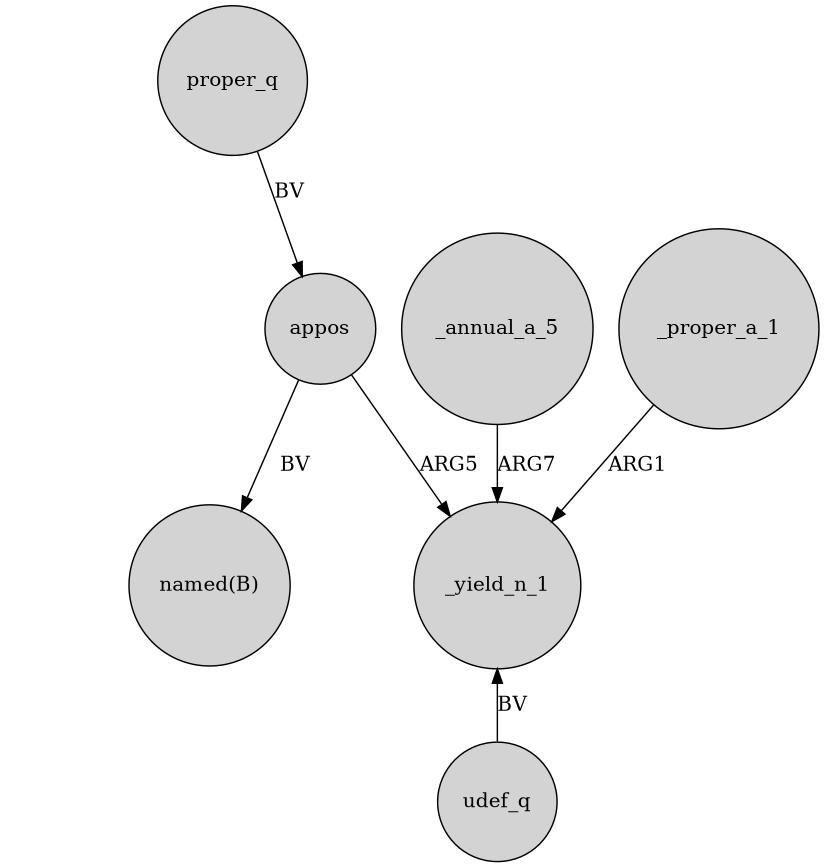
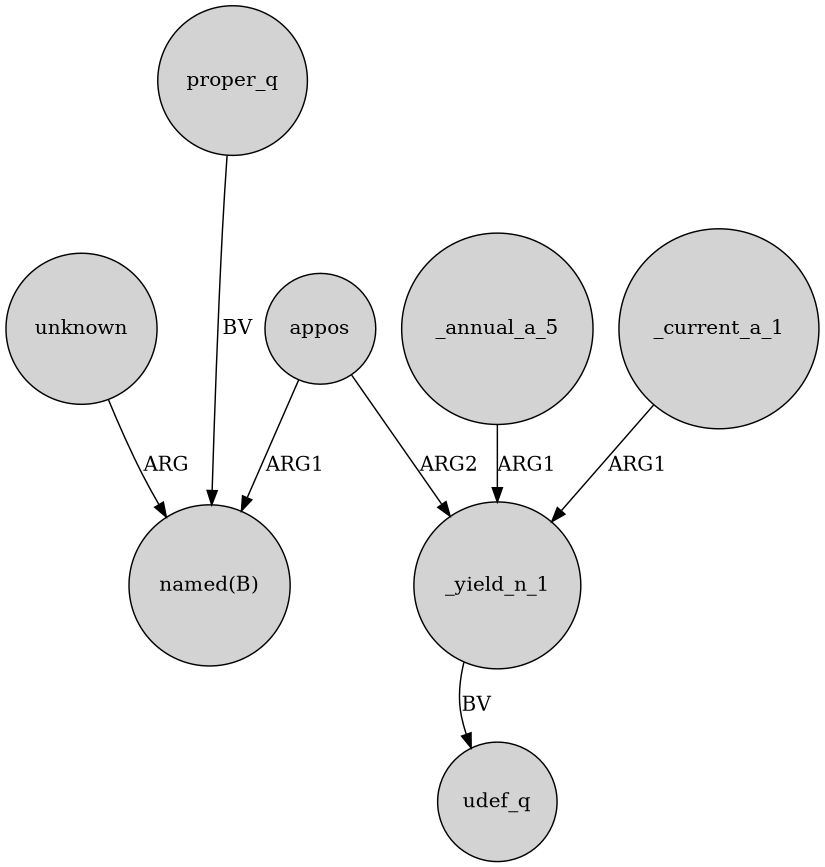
(277, 207) -> (218, 323)
none -> (82, 329)
(719, 329) -> (719, 329)
(295, 465) -> (295, 465)
(449, 465) -> (449, 465)
(527, 465) -> (527, 465)
(497, 713) -> (460, 698)
